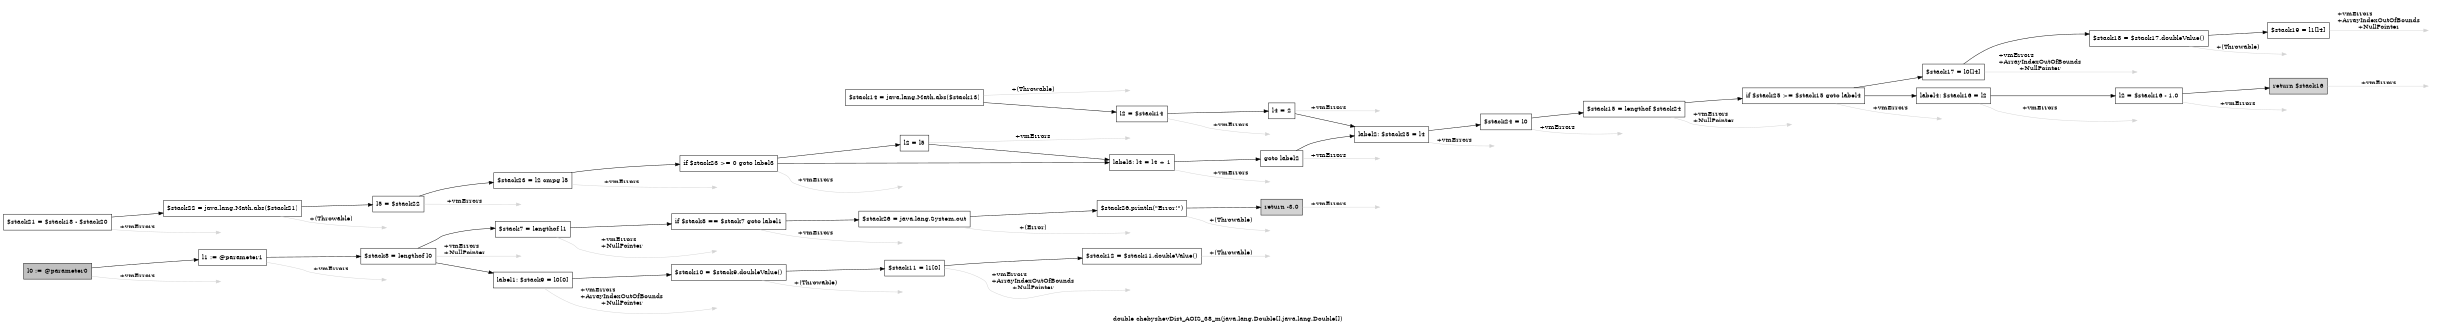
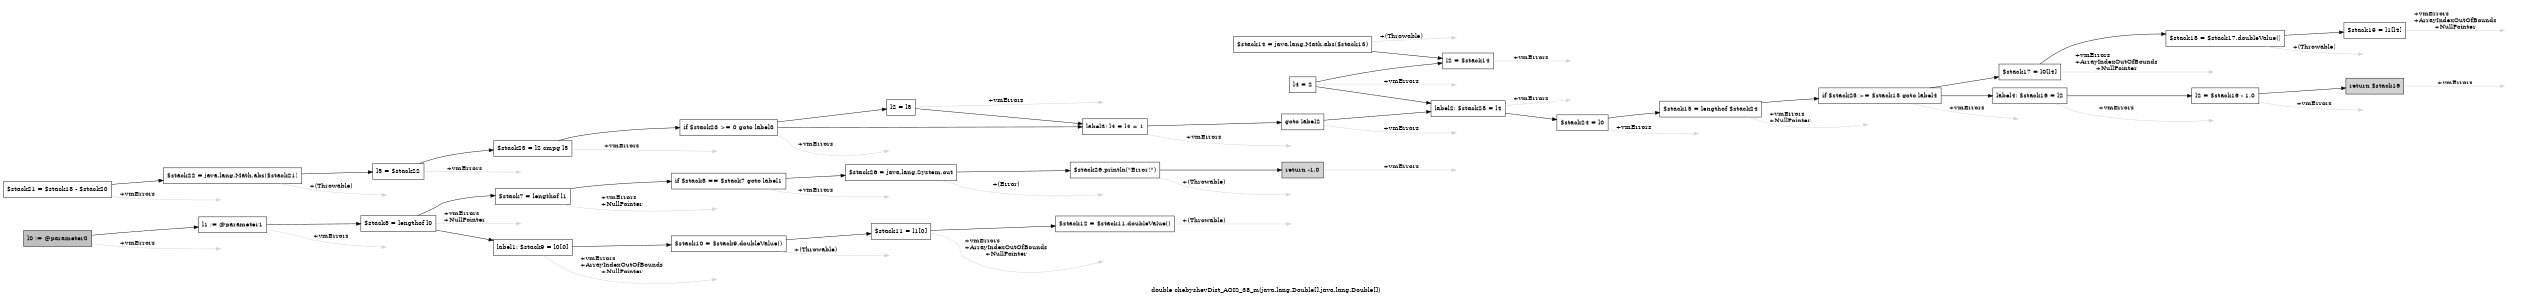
(1216, 112) -> (1377, 71)
(1282, 207) -> (1303, 170)
